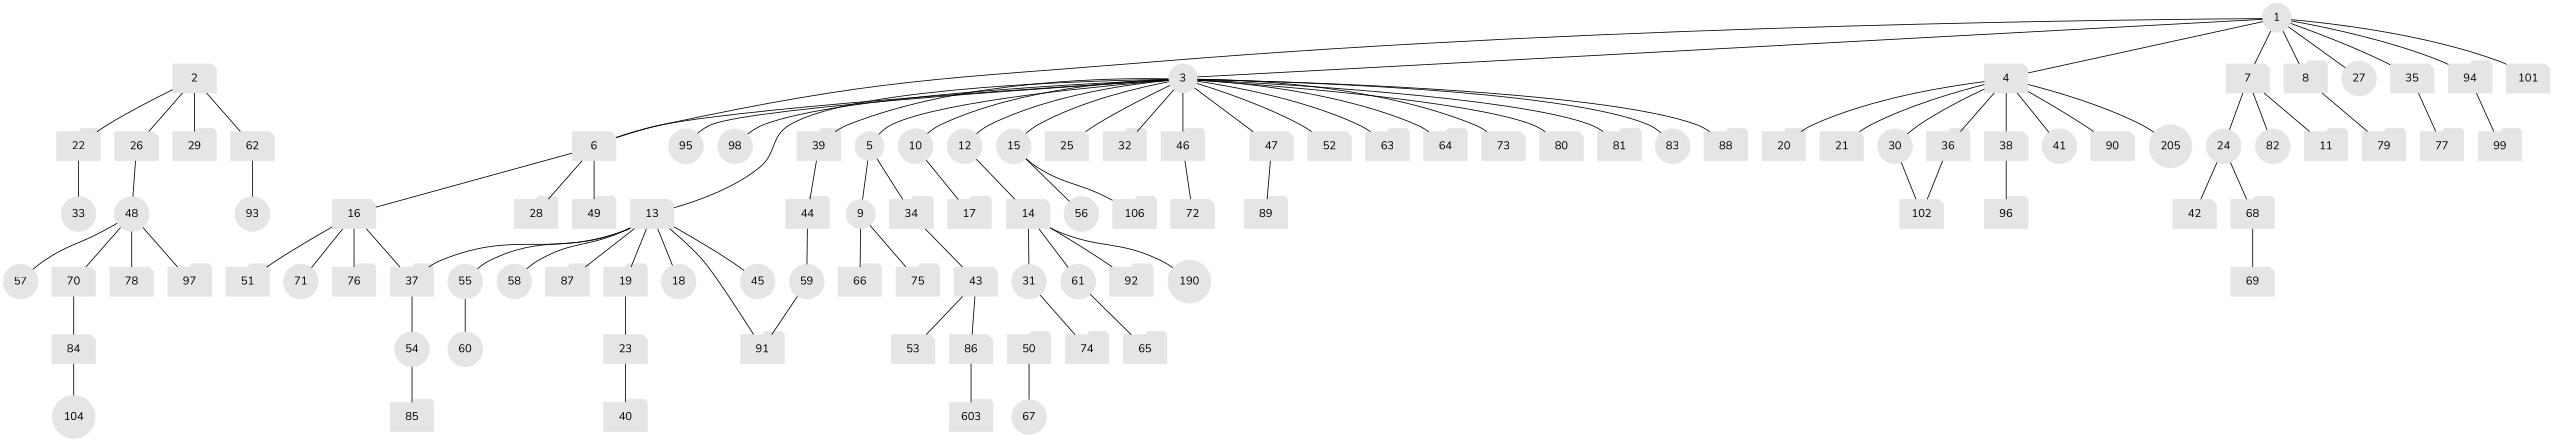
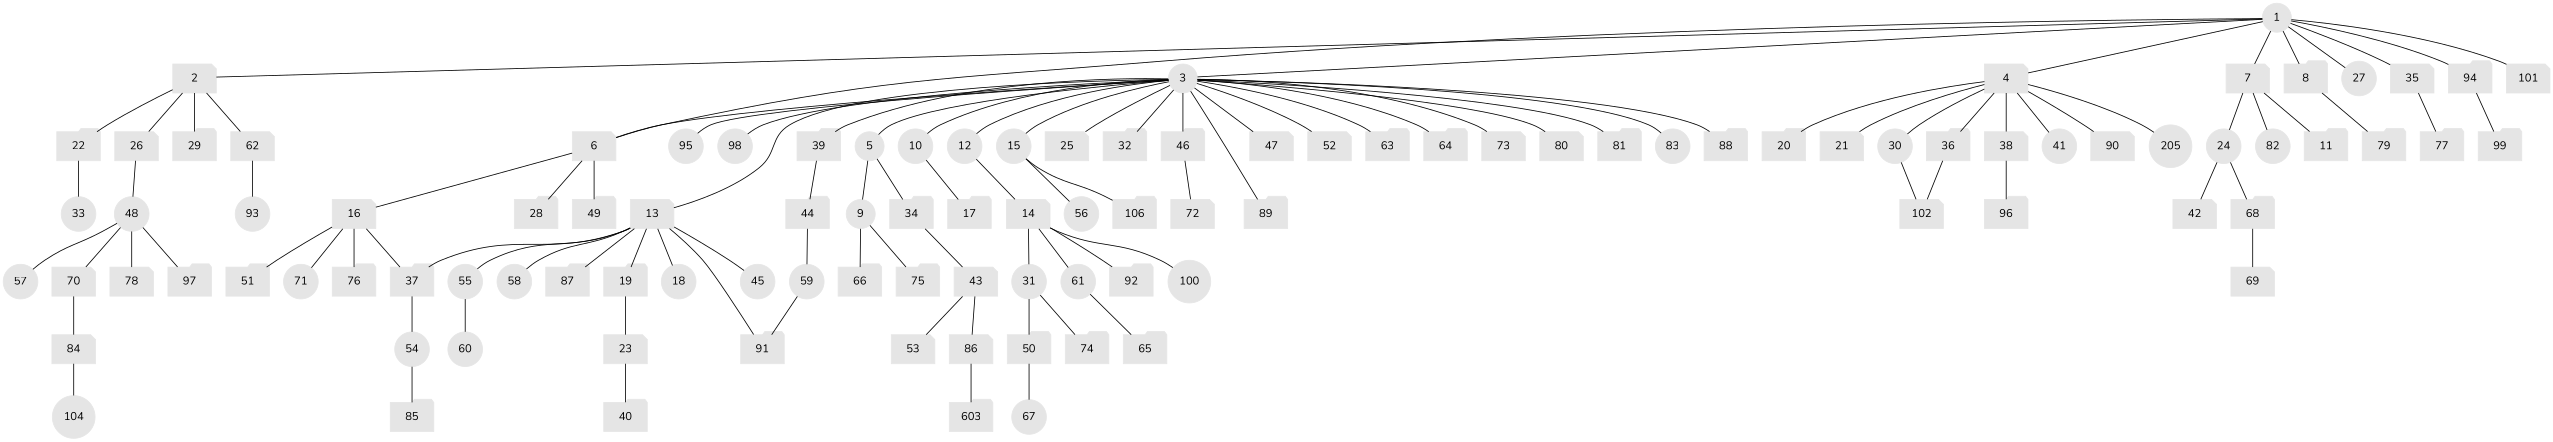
none -> (1239, 48)
(1269, 180) -> (1224, 145)
(1189, 282) -> (1189, 282)
none -> (1029, 317)
